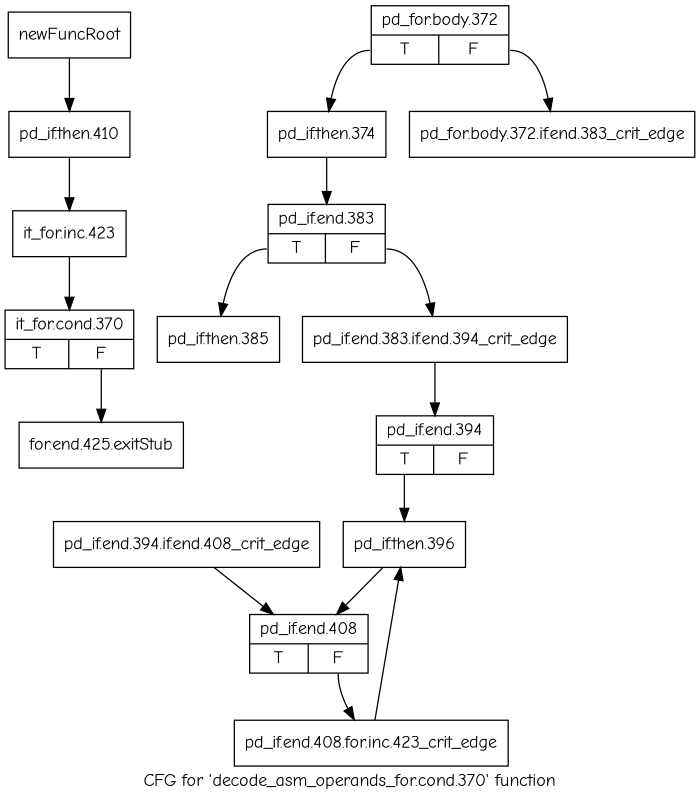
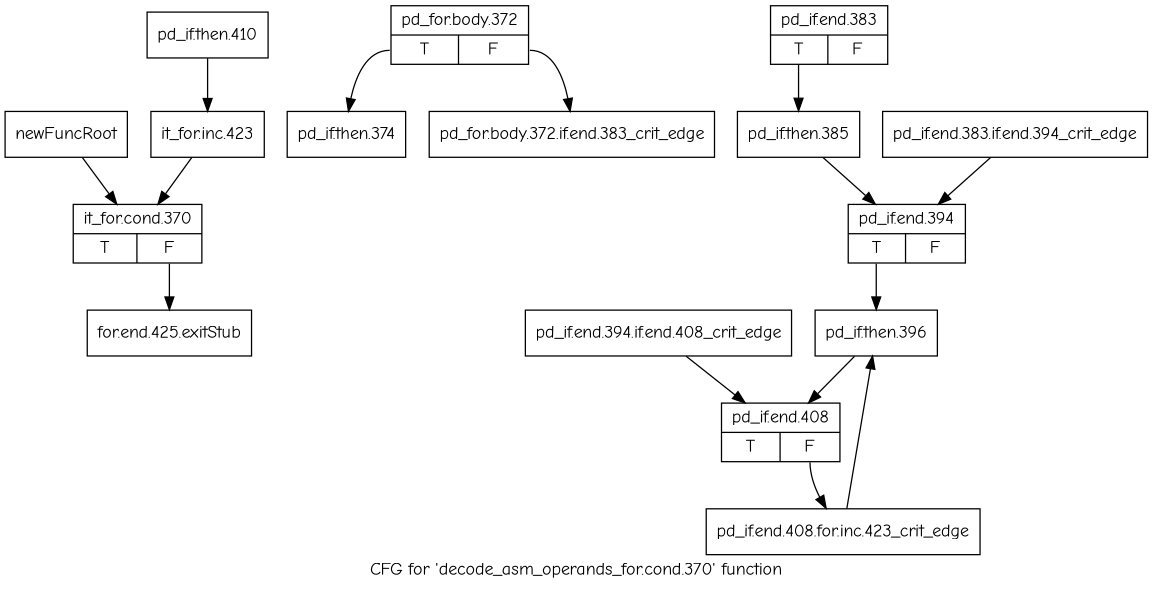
(69, 78) -> (96, 176)
(327, 175) -> none
none -> (844, 177)
(417, 268) -> none
